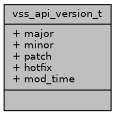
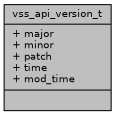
(33, 68) -> (30, 68)
